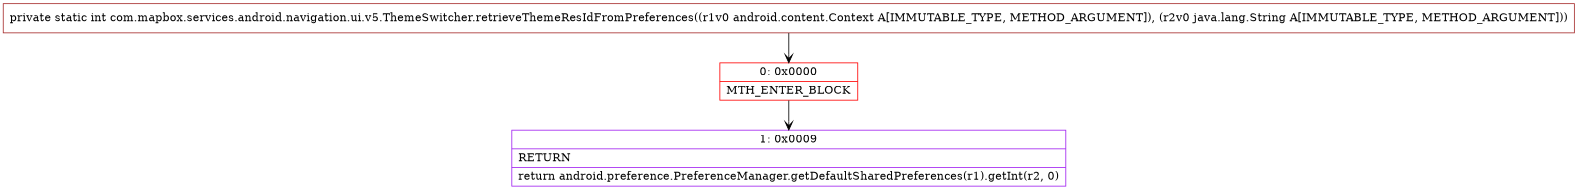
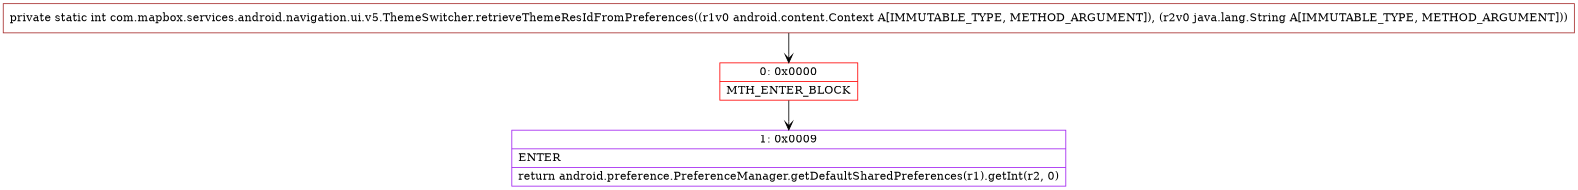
(545, 158) -> (540, 158)
